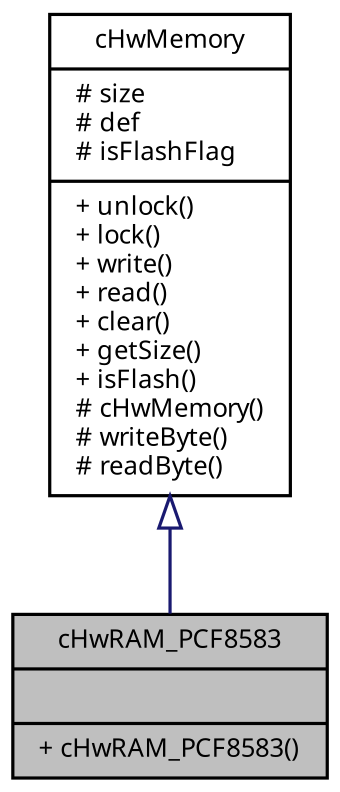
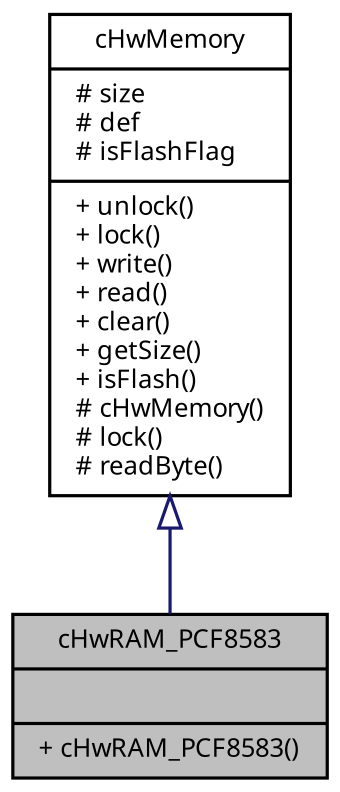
(152, 438) -> (120, 438)
